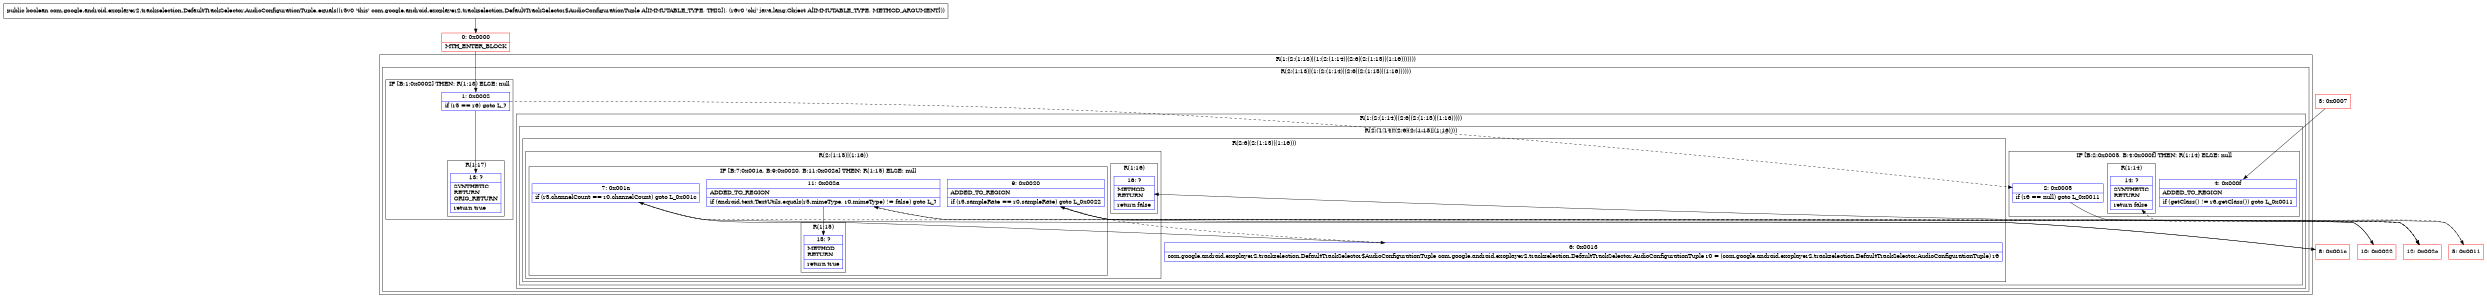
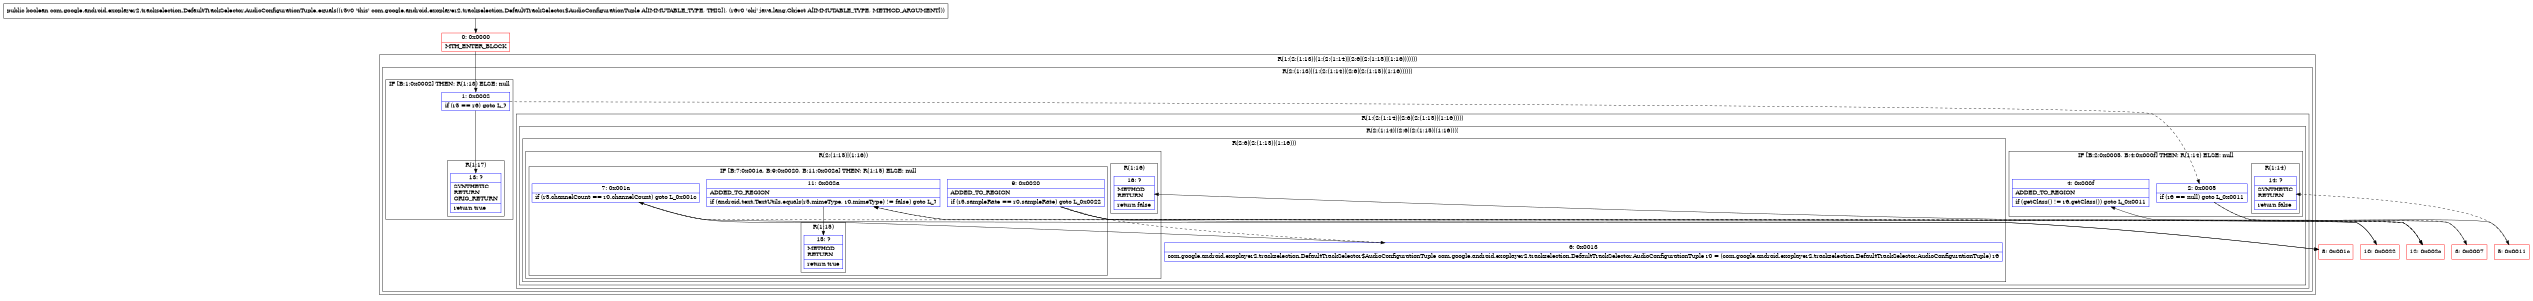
(1649, 220) -> (1655, 220)
none -> (2342, 220)
(1690, 222) -> (1687, 222)
